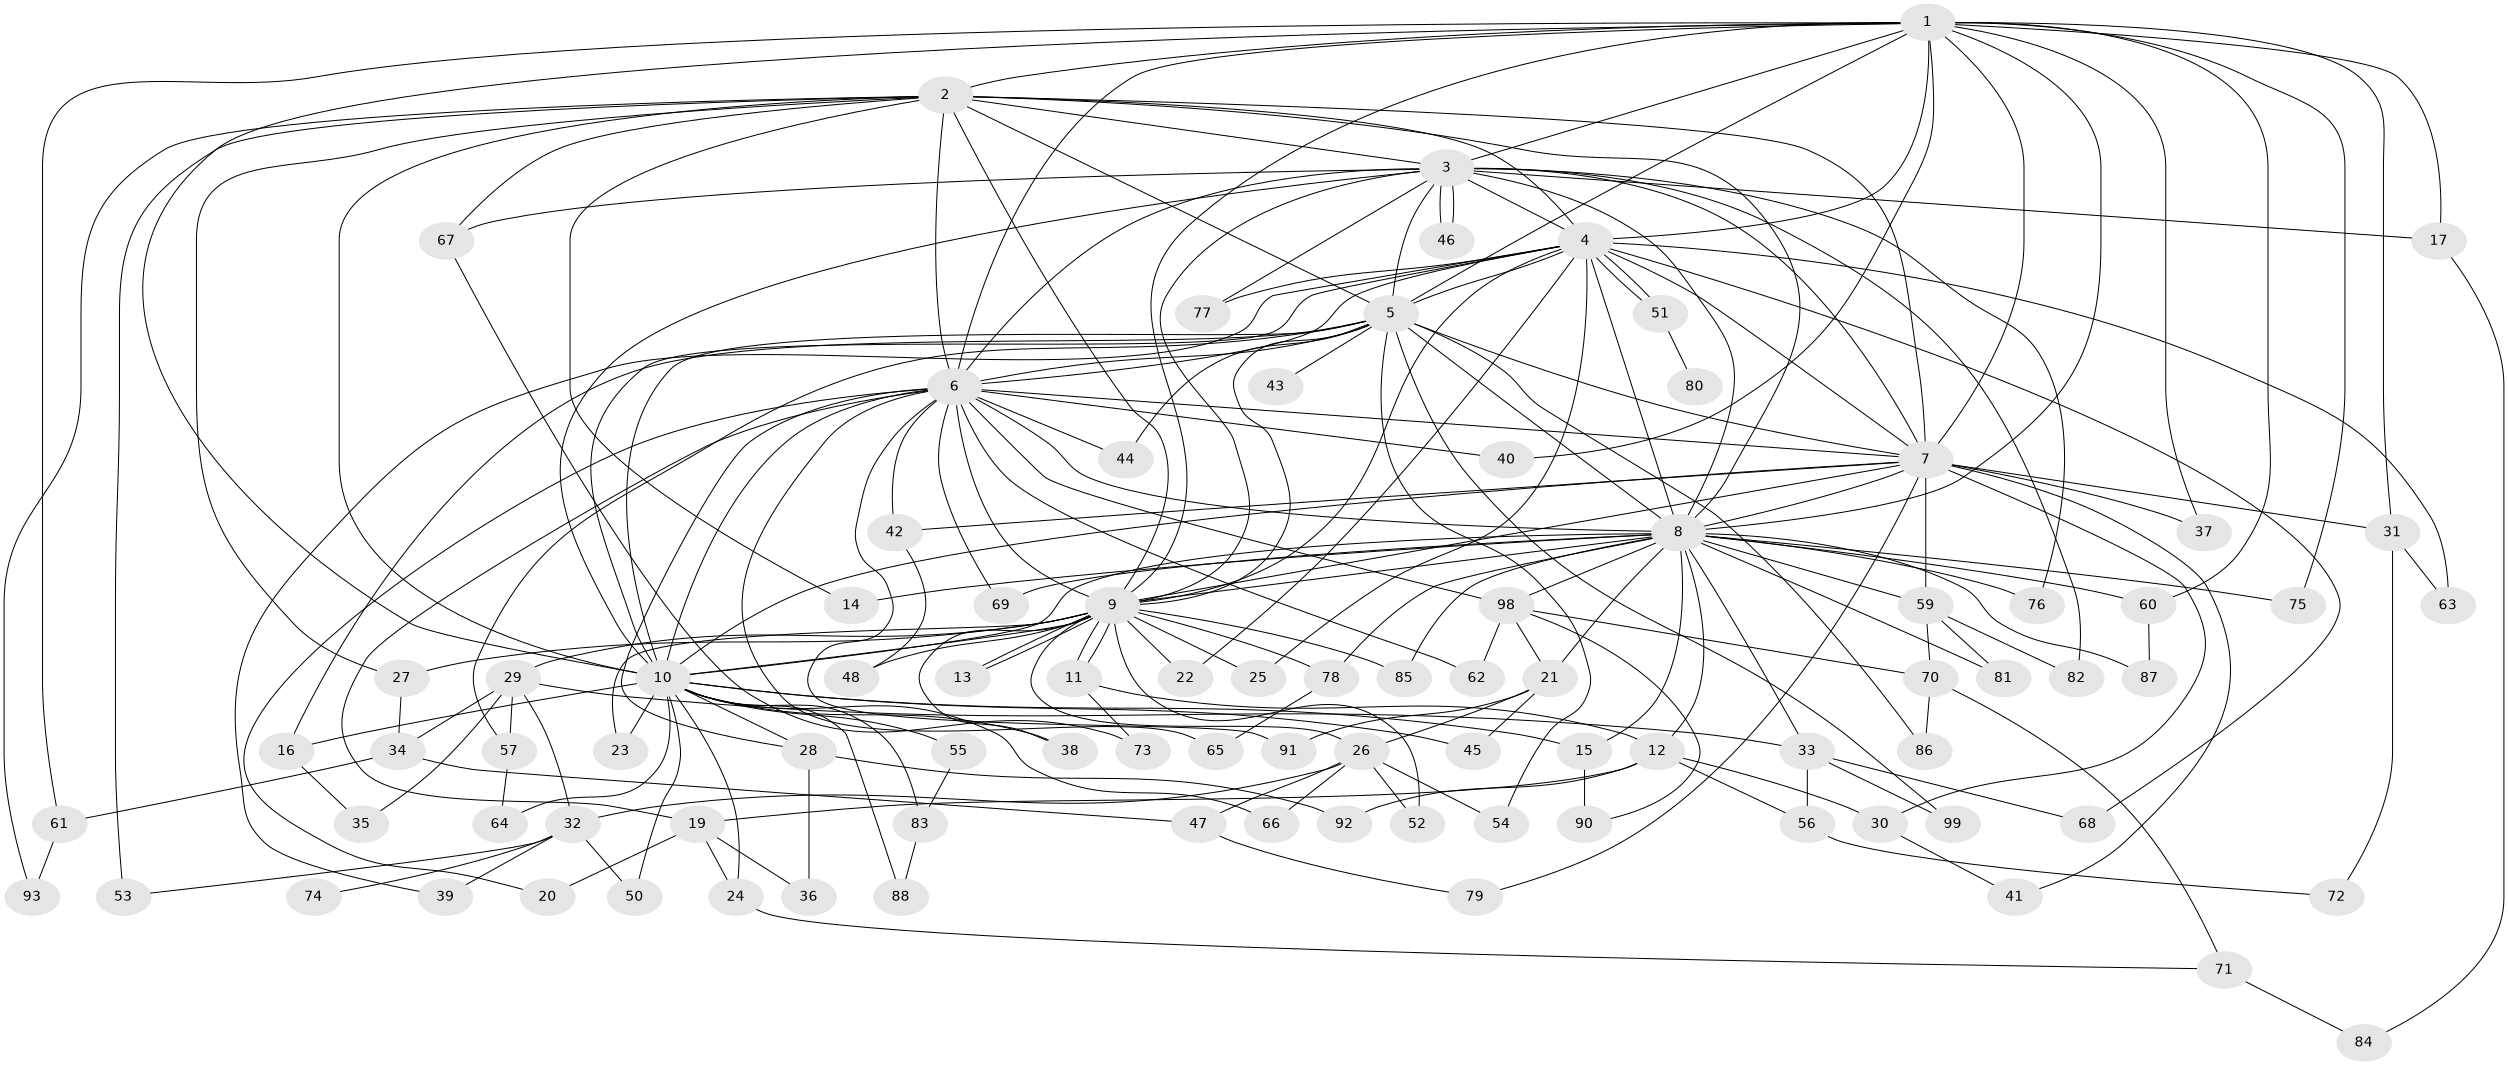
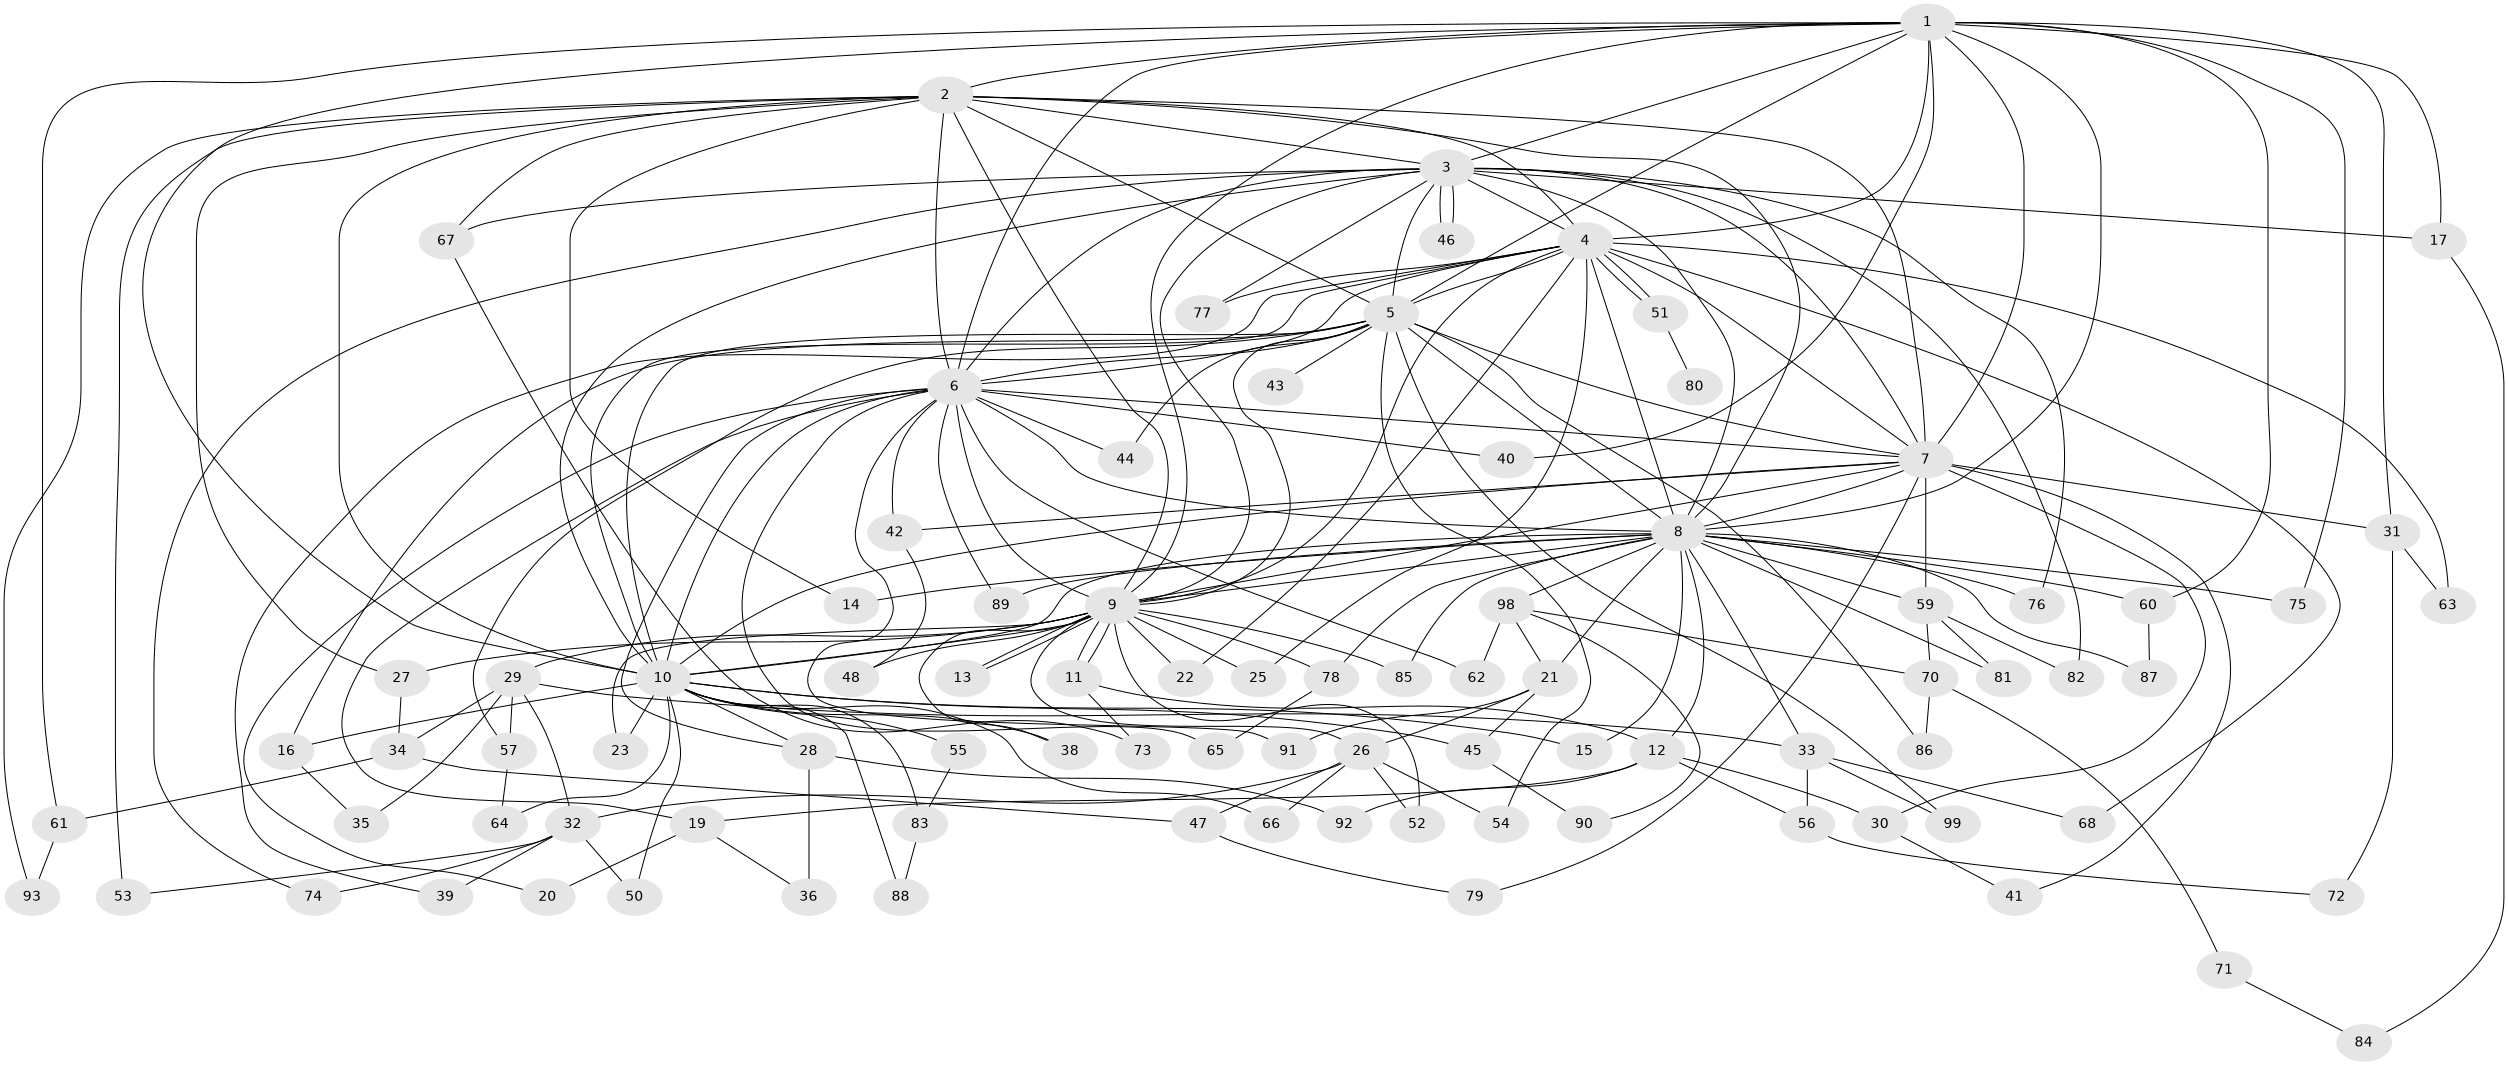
none -> (543, 287)
(1210, 529) -> none
(2204, 533) -> none
(1001, 605) -> (1001, 605)
(1585, 788) -> (1536, 792)
(736, 897) -> none
